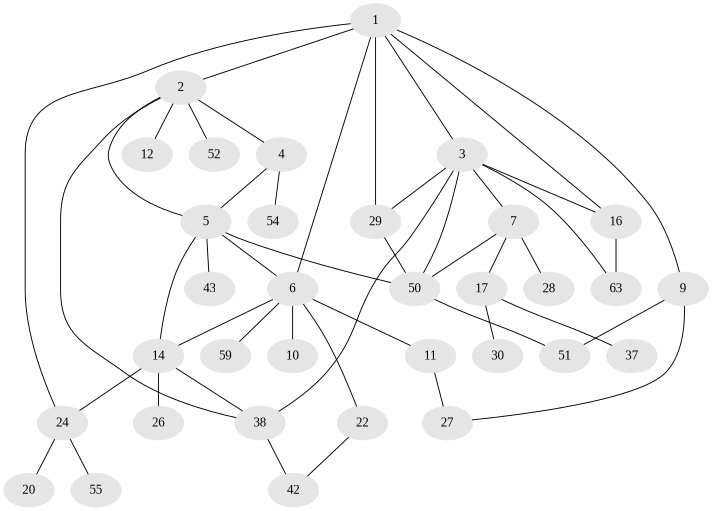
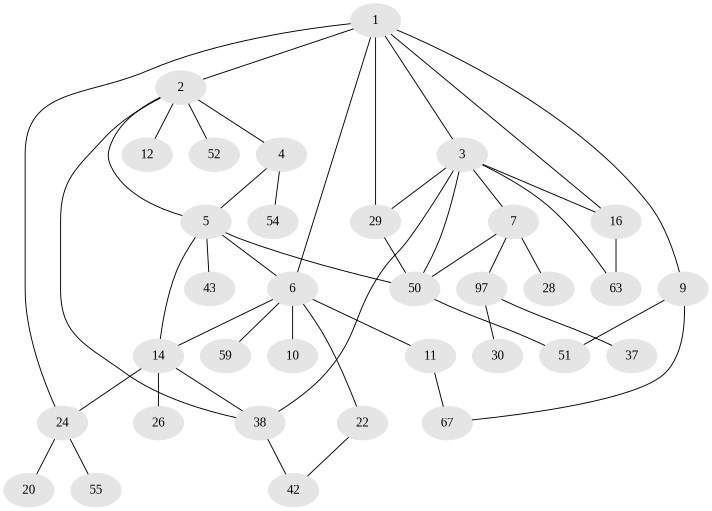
(482, 289) -> (482, 289)
(447, 423) -> (447, 423)
